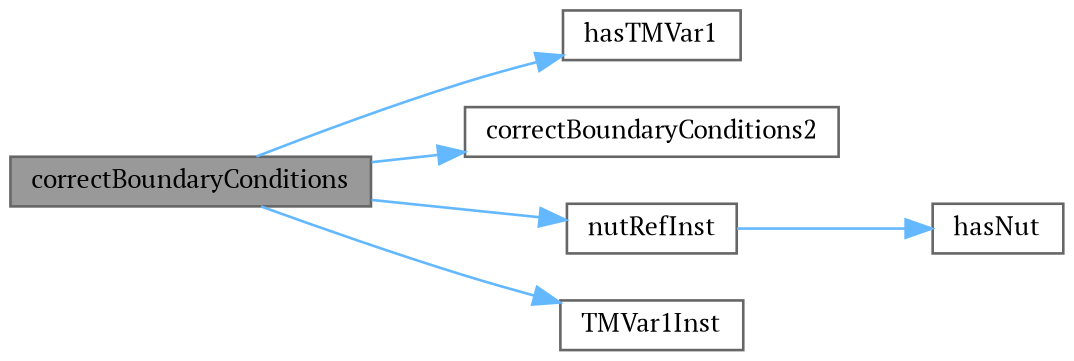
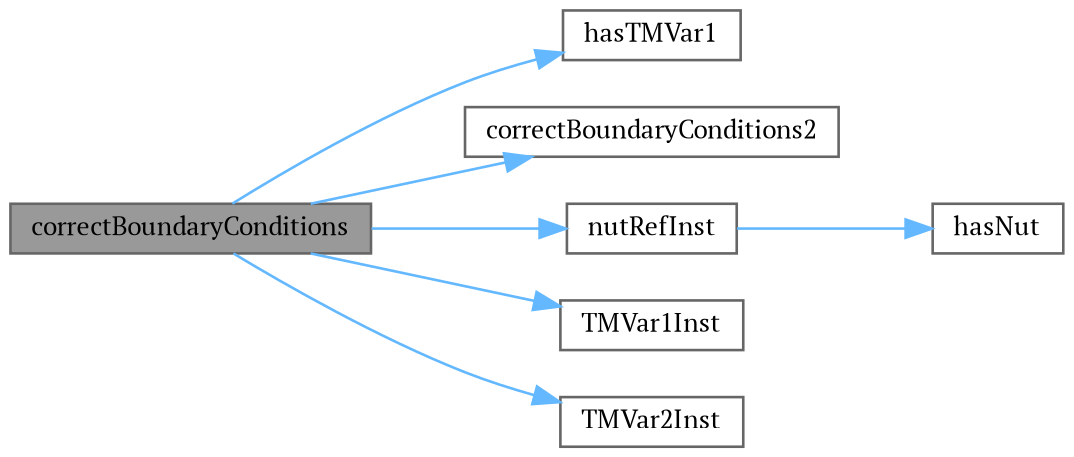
none -> (652, 422)
